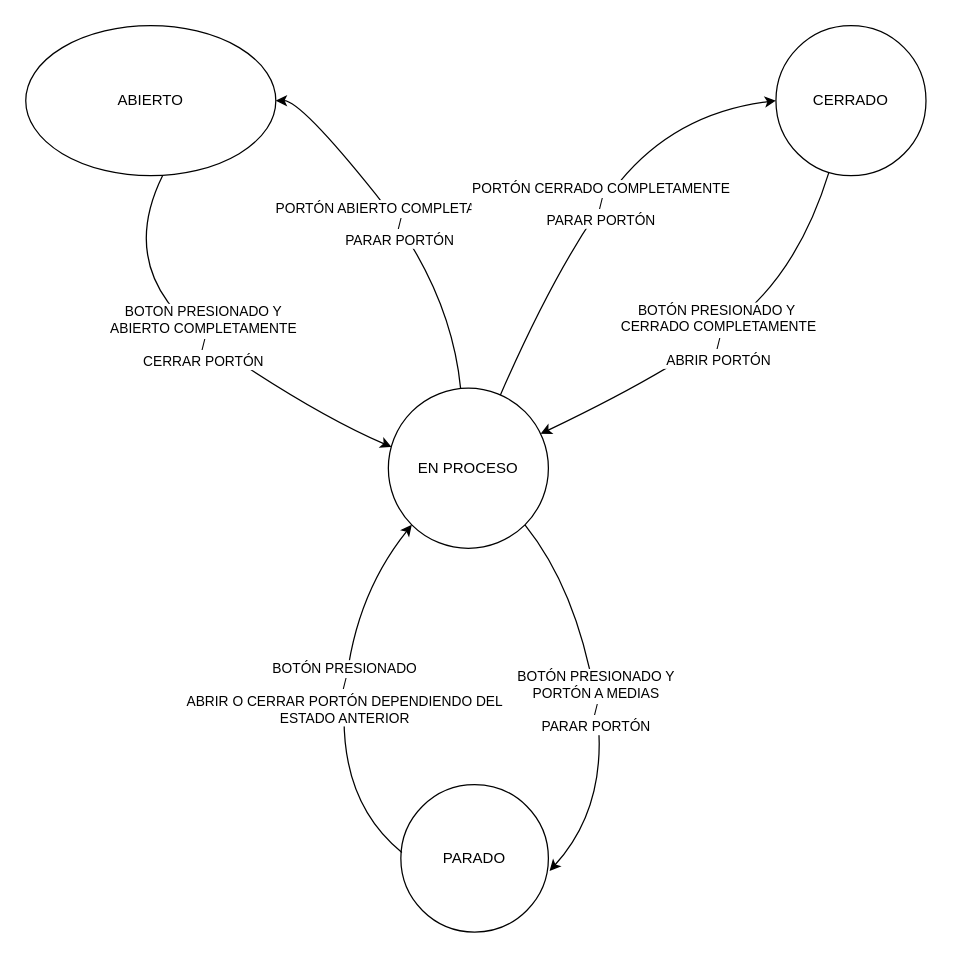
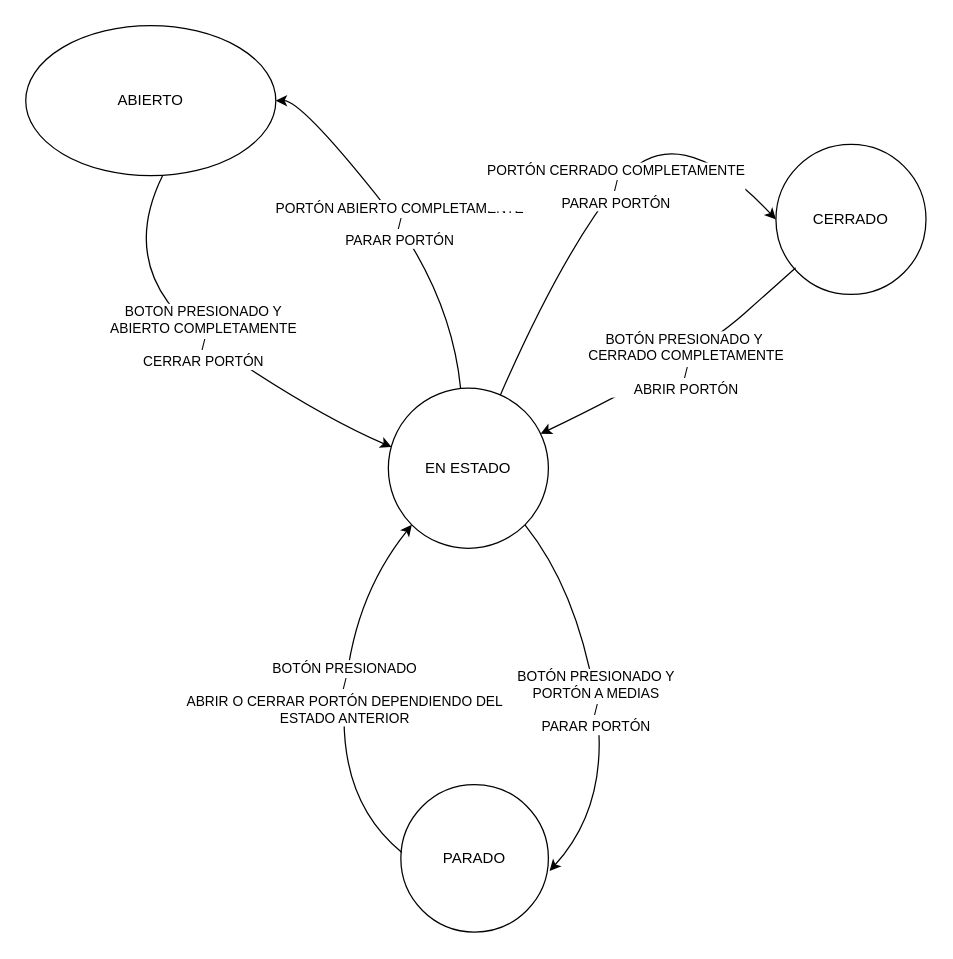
(851, 101) -> (851, 219)
(468, 468) -> (468, 468)
